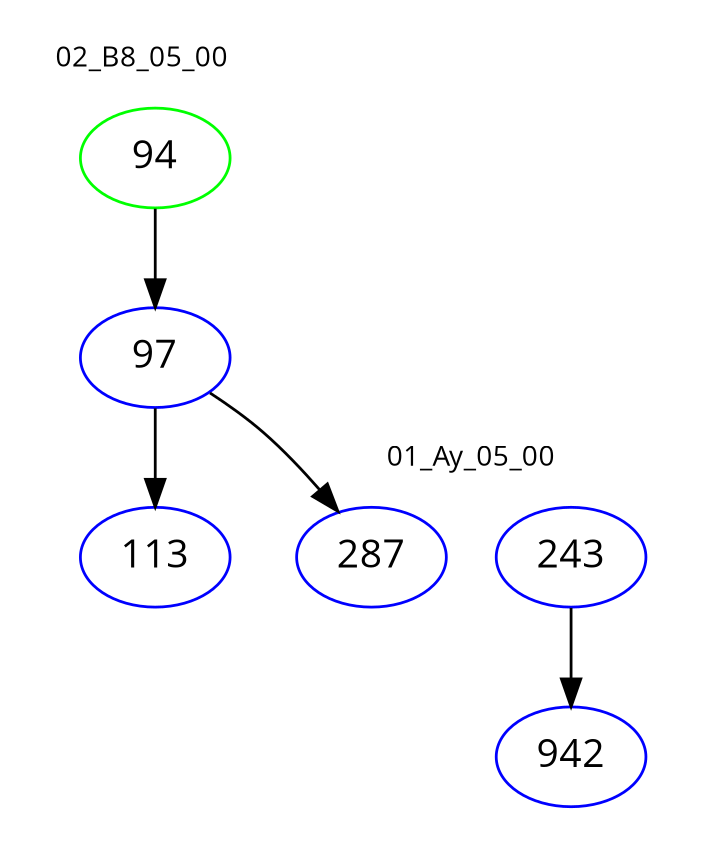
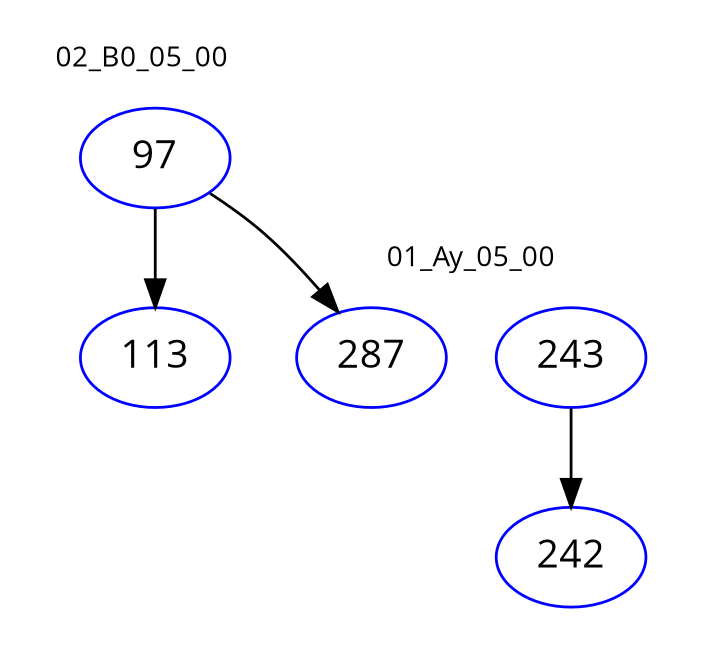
(143, 60) -> (143, 60)
(155, 158) -> none
(571, 757) -> (571, 557)
